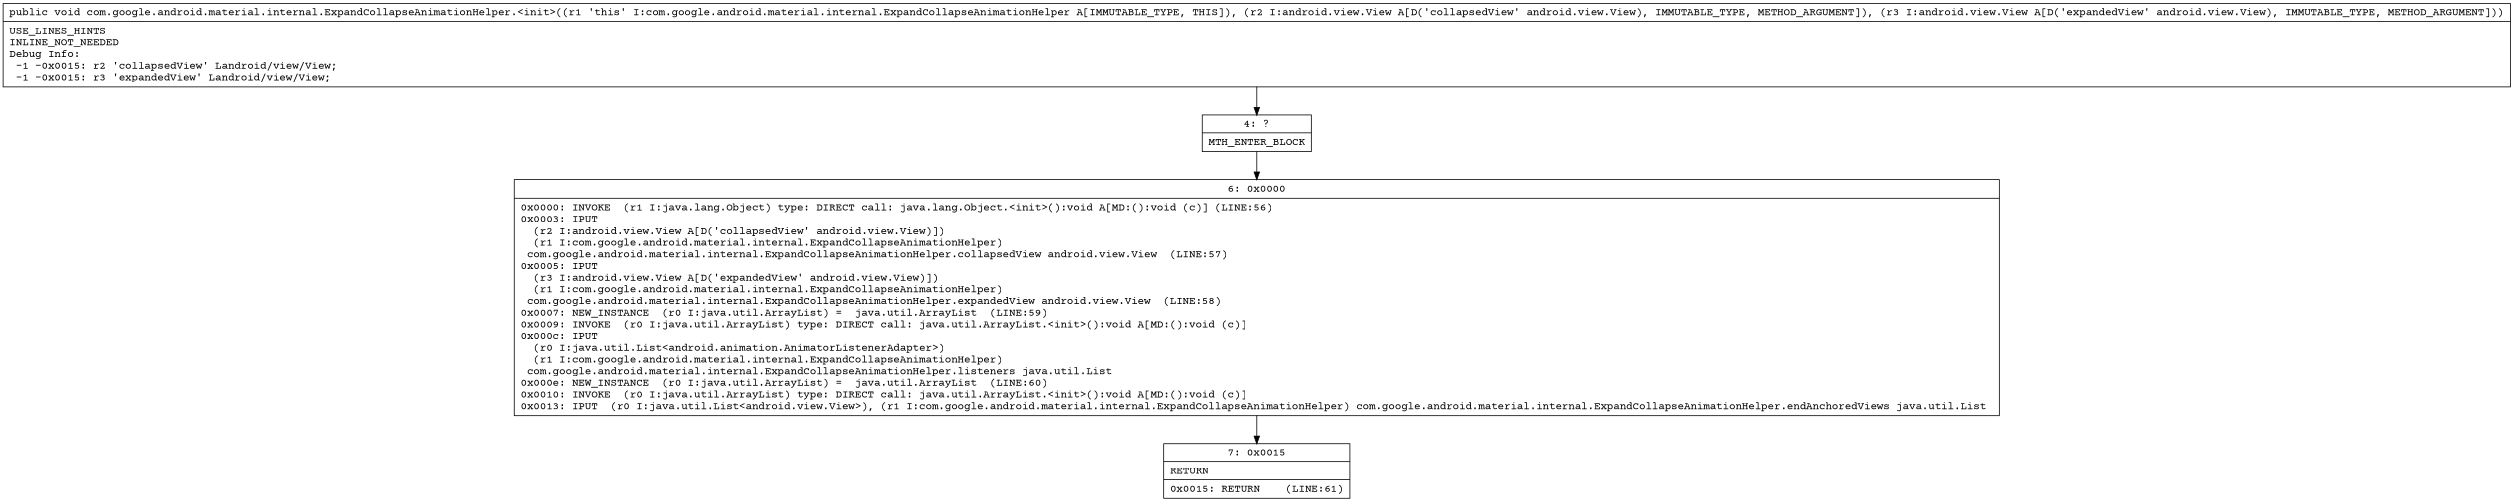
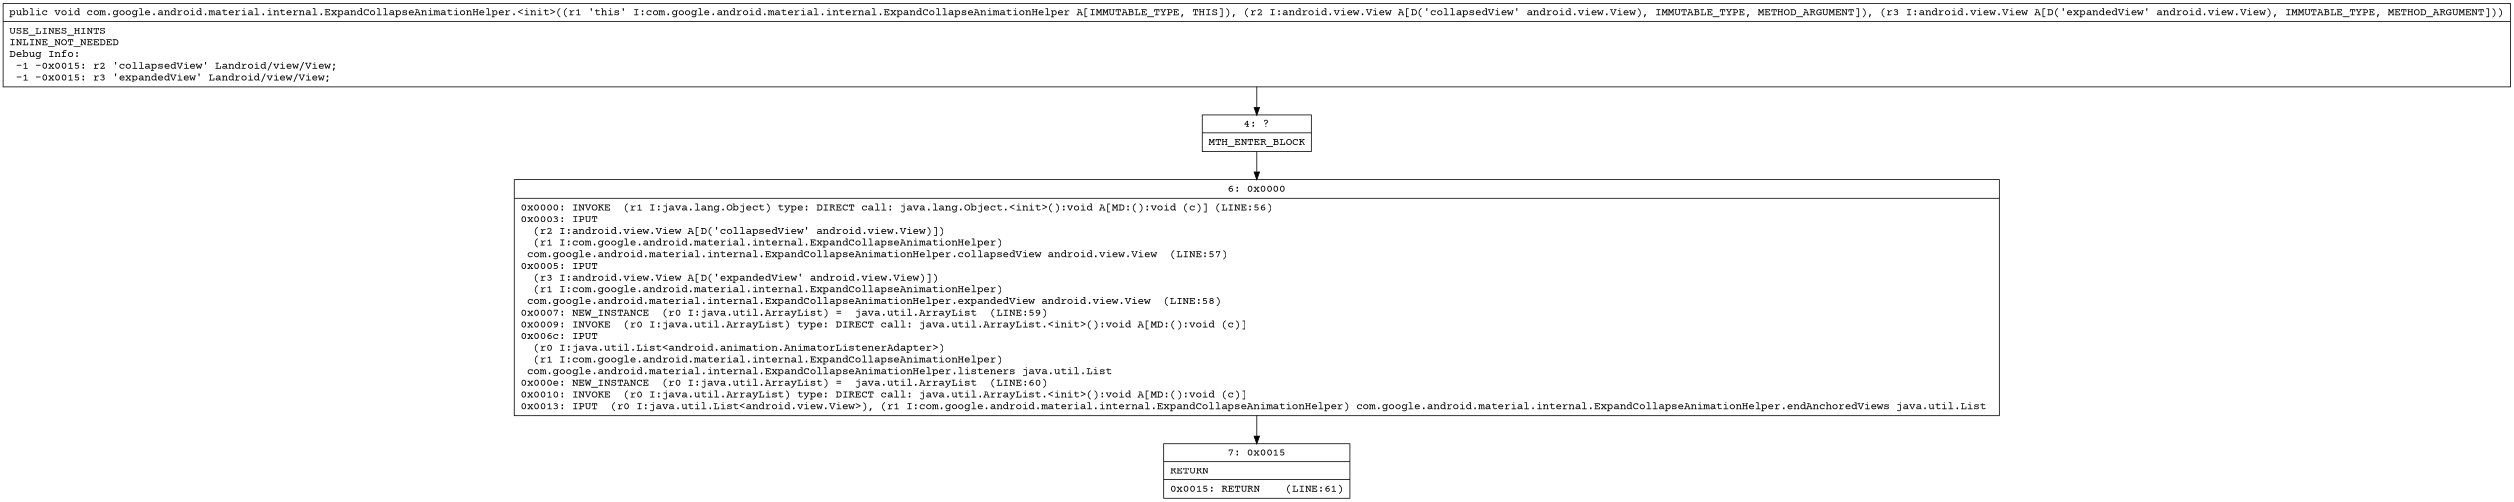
(566, 336) -> (566, 336)
